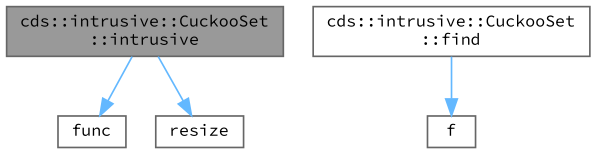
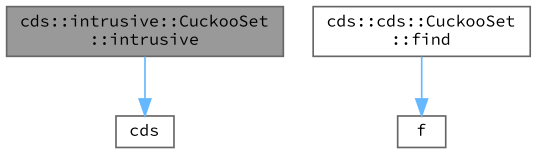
(452, 31) -> (422, 31)
(92, 132) -> none
(200, 132) -> (145, 132)
